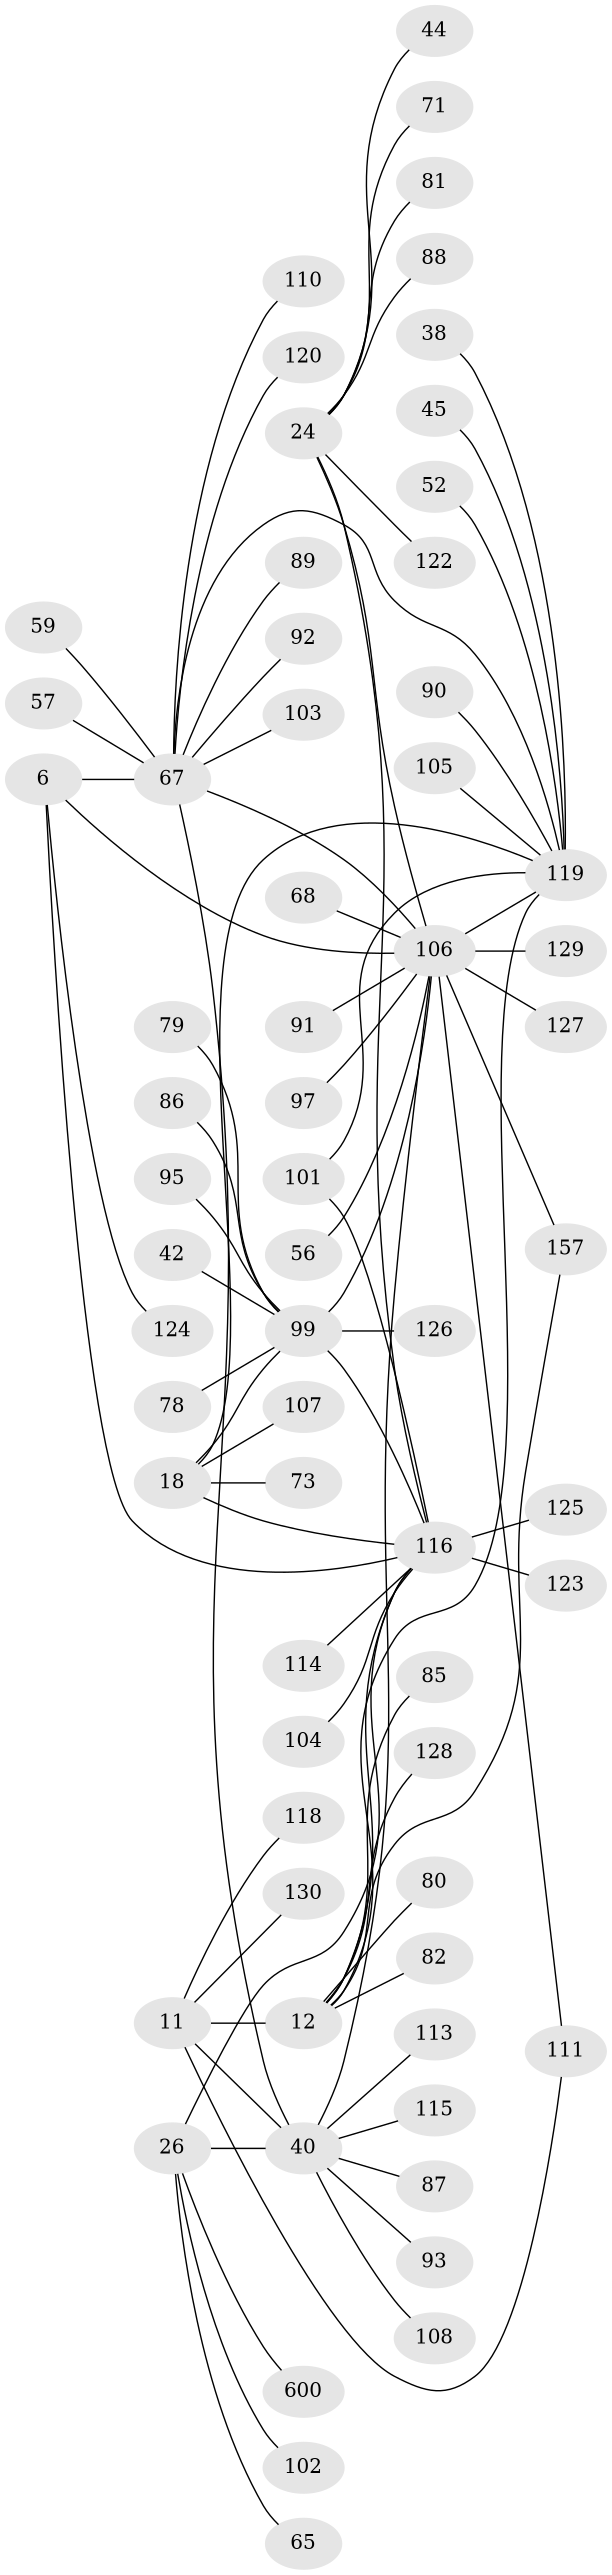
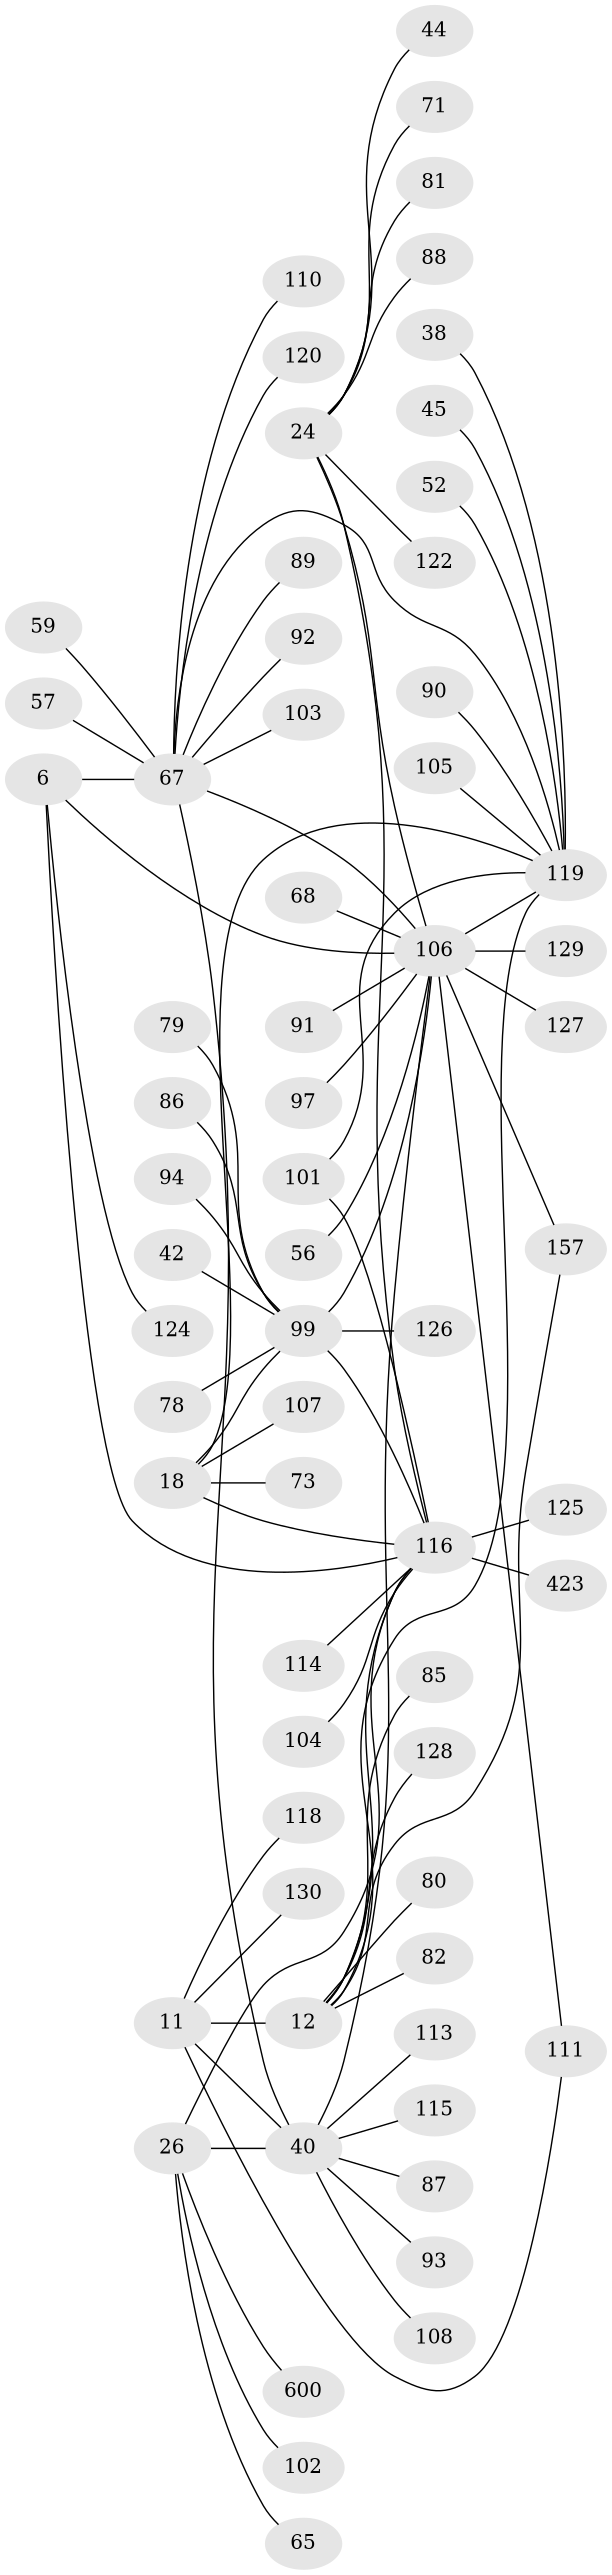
(172, 1179) -> (172, 1179)
(566, 1586) -> (566, 1586)
